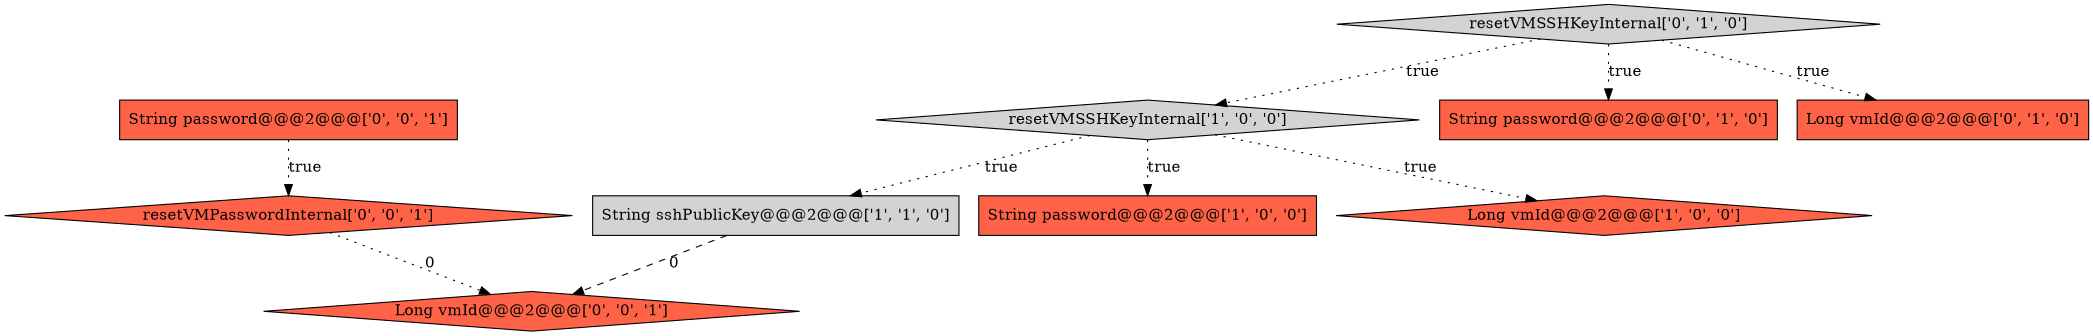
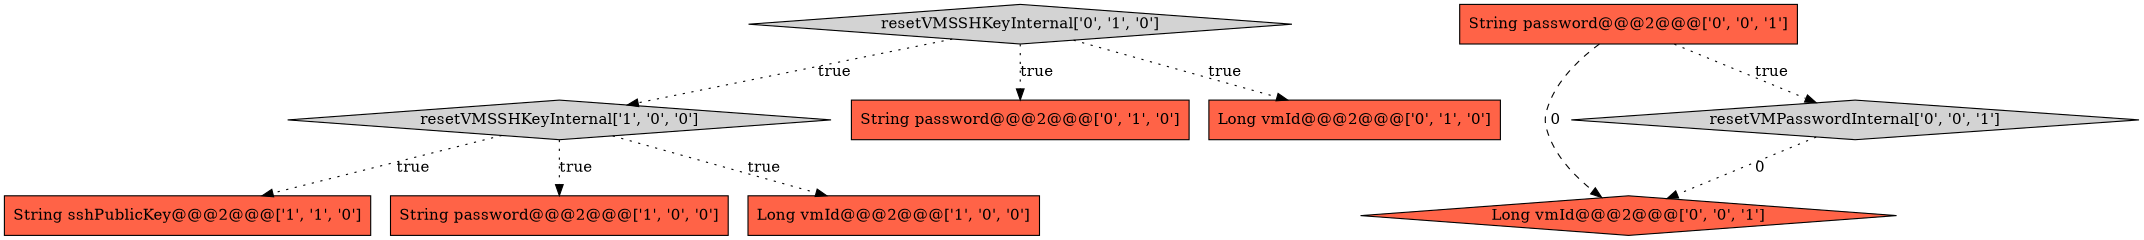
(289, 216) -> (1855, 120)
(776, 216) -> (188, 216)
(1604, 216) -> (894, 216)
(655, 263) -> (1546, 116)
